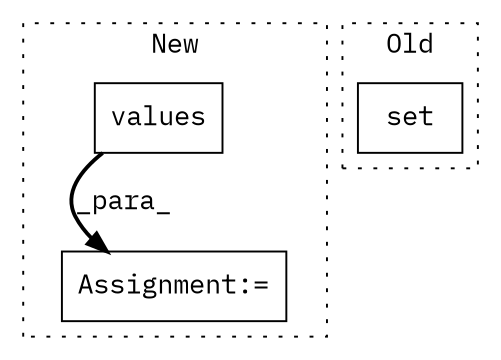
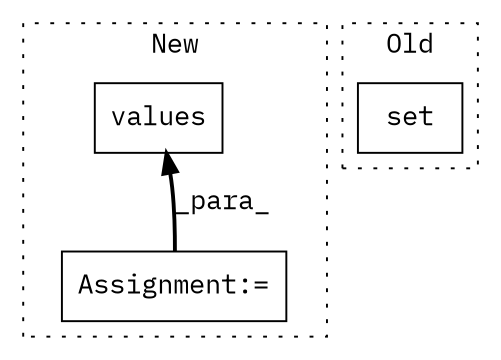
(72, 193) -> (174, 212)
